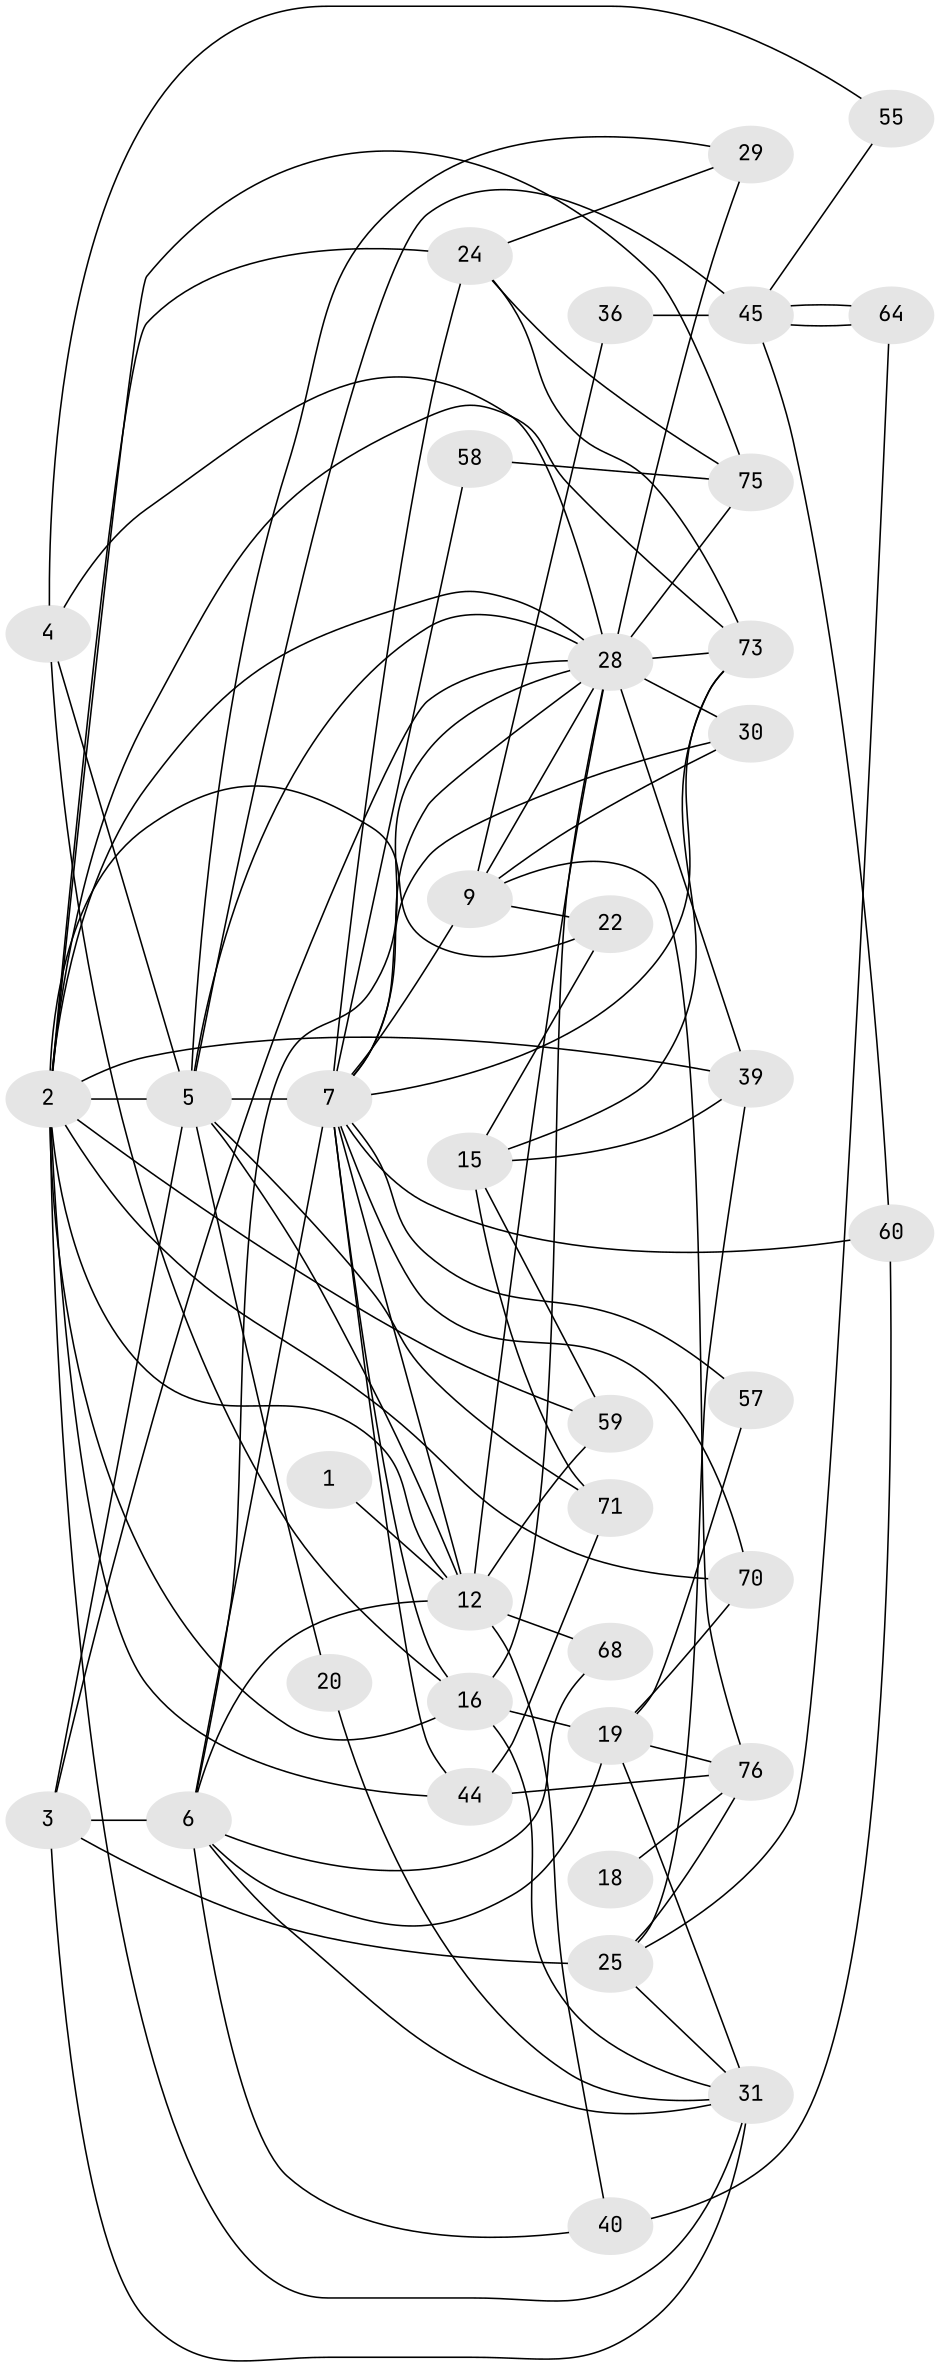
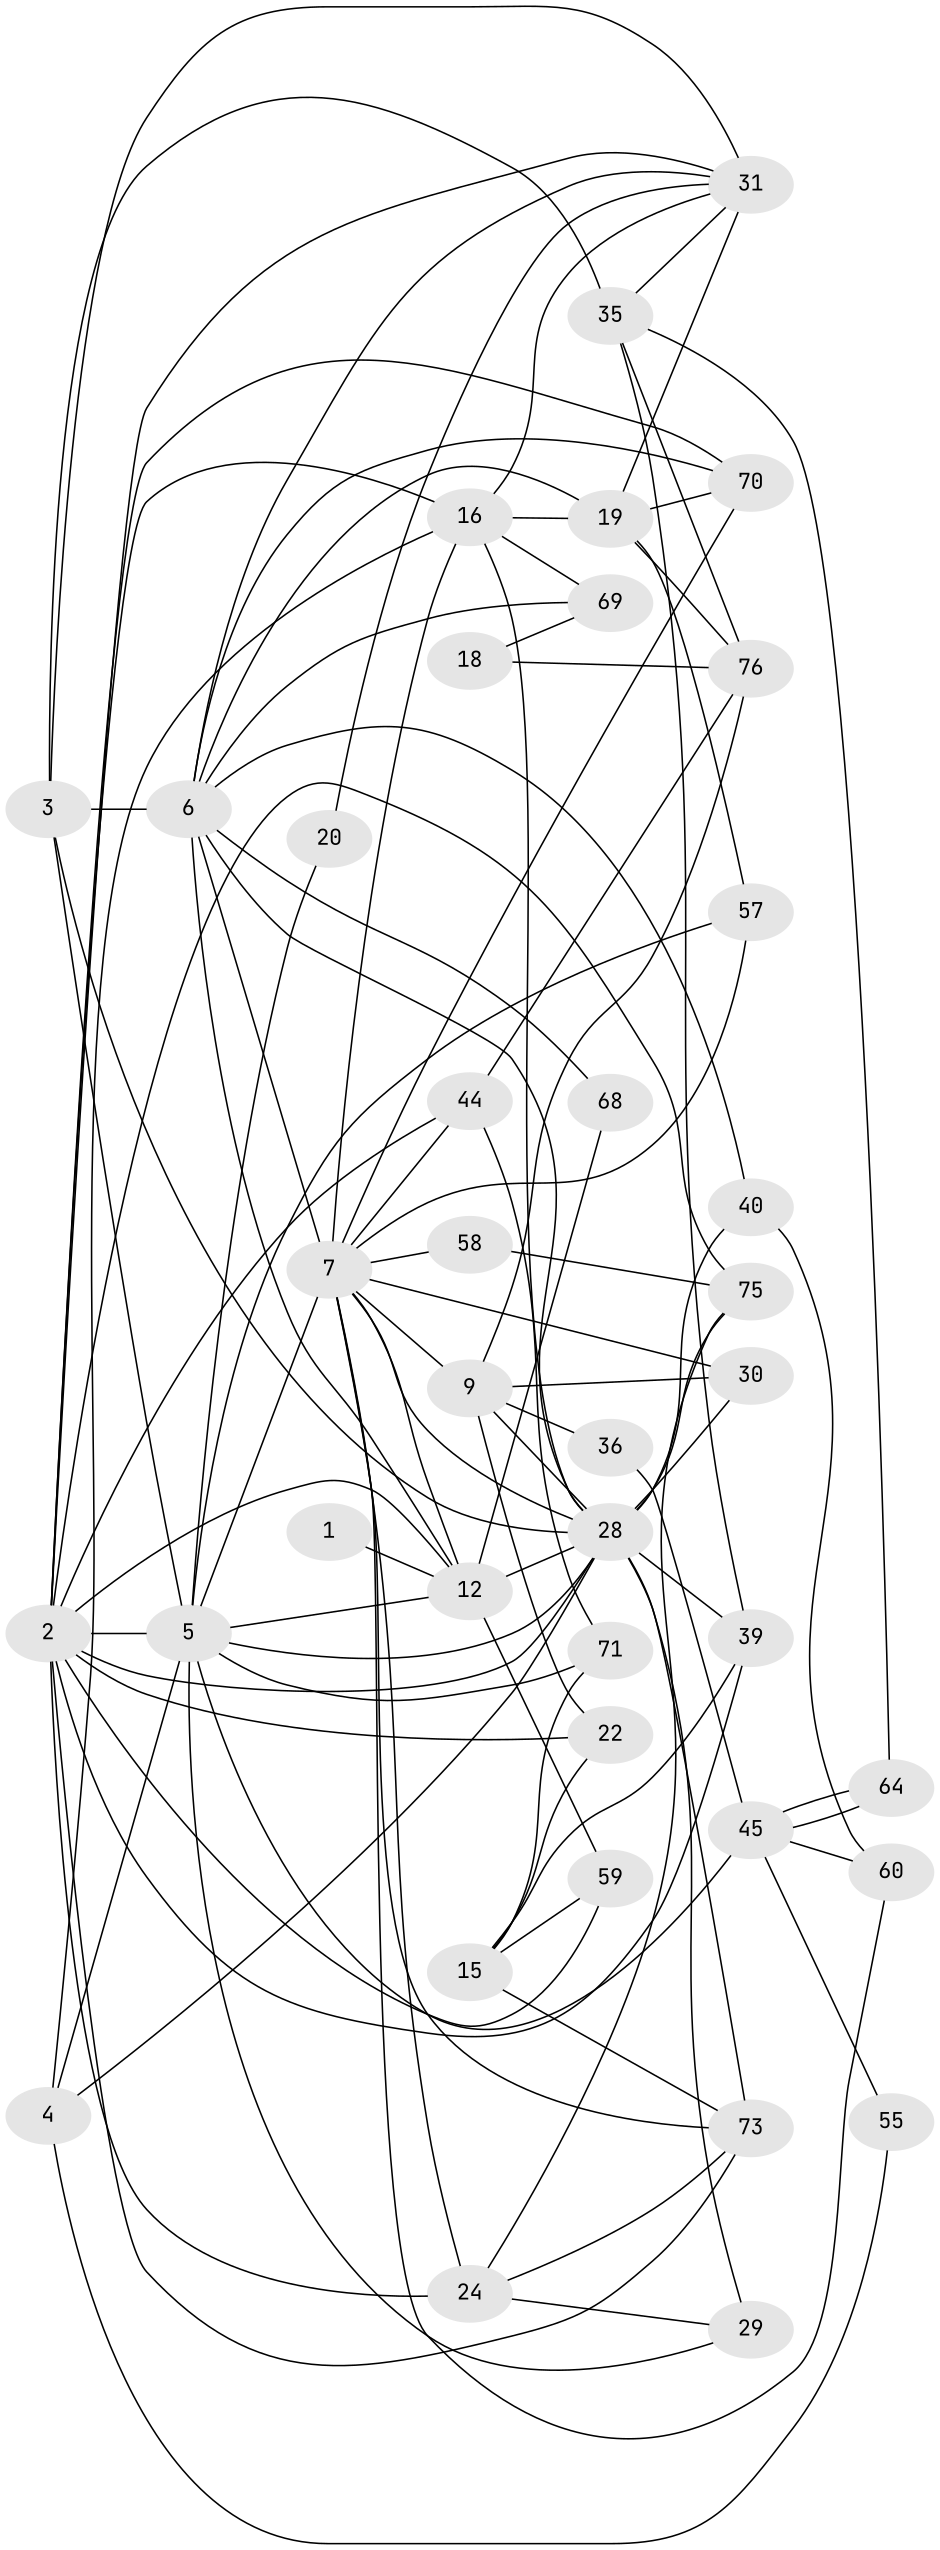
none -> (376, 466)
none -> (610, 603)
none -> (323, 1163)
(557, 1909) -> (682, 1347)
(610, 1964) -> (610, 316)
